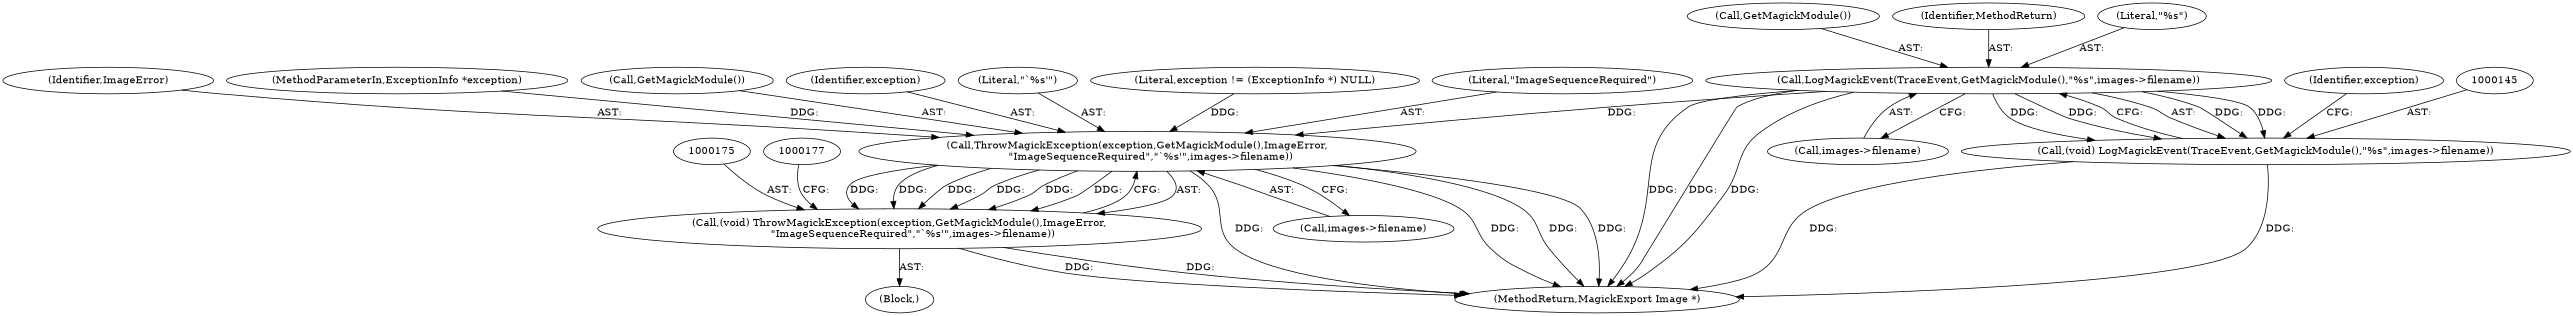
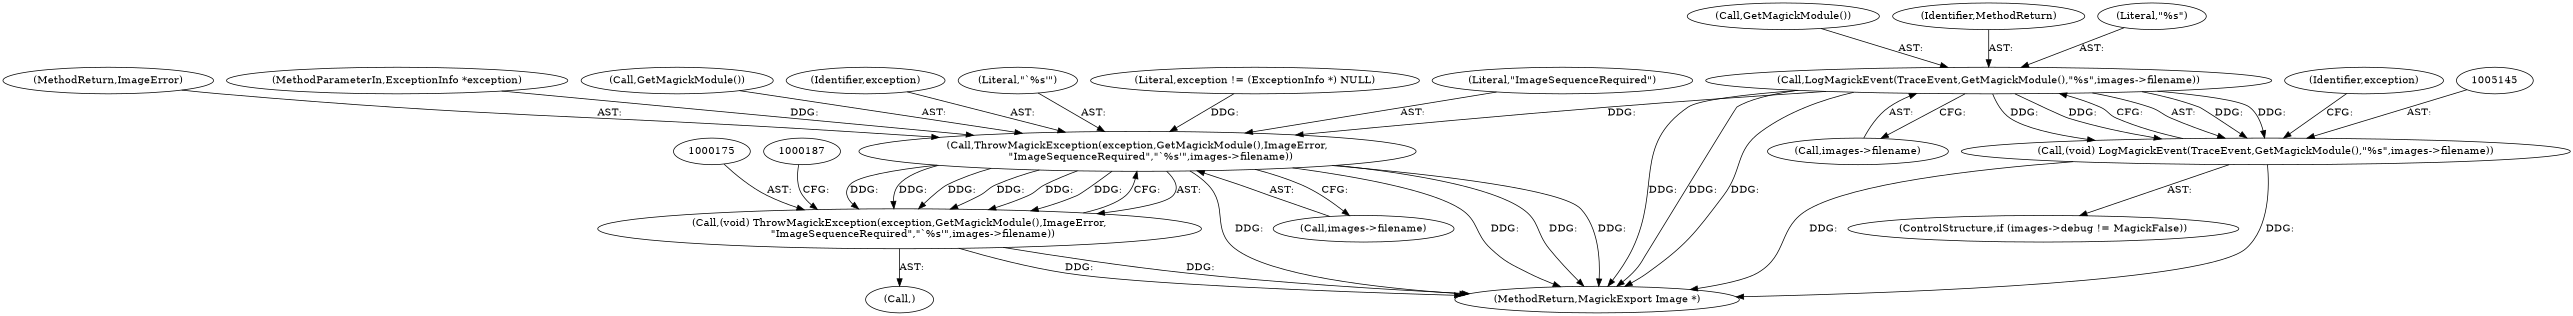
(108, 81) -> (108, 81)
(2495, 81) -> (2495, 81)
(802, 151) -> (802, 151)
none -> (2043, 229)
(900, 300) -> (900, 300)
